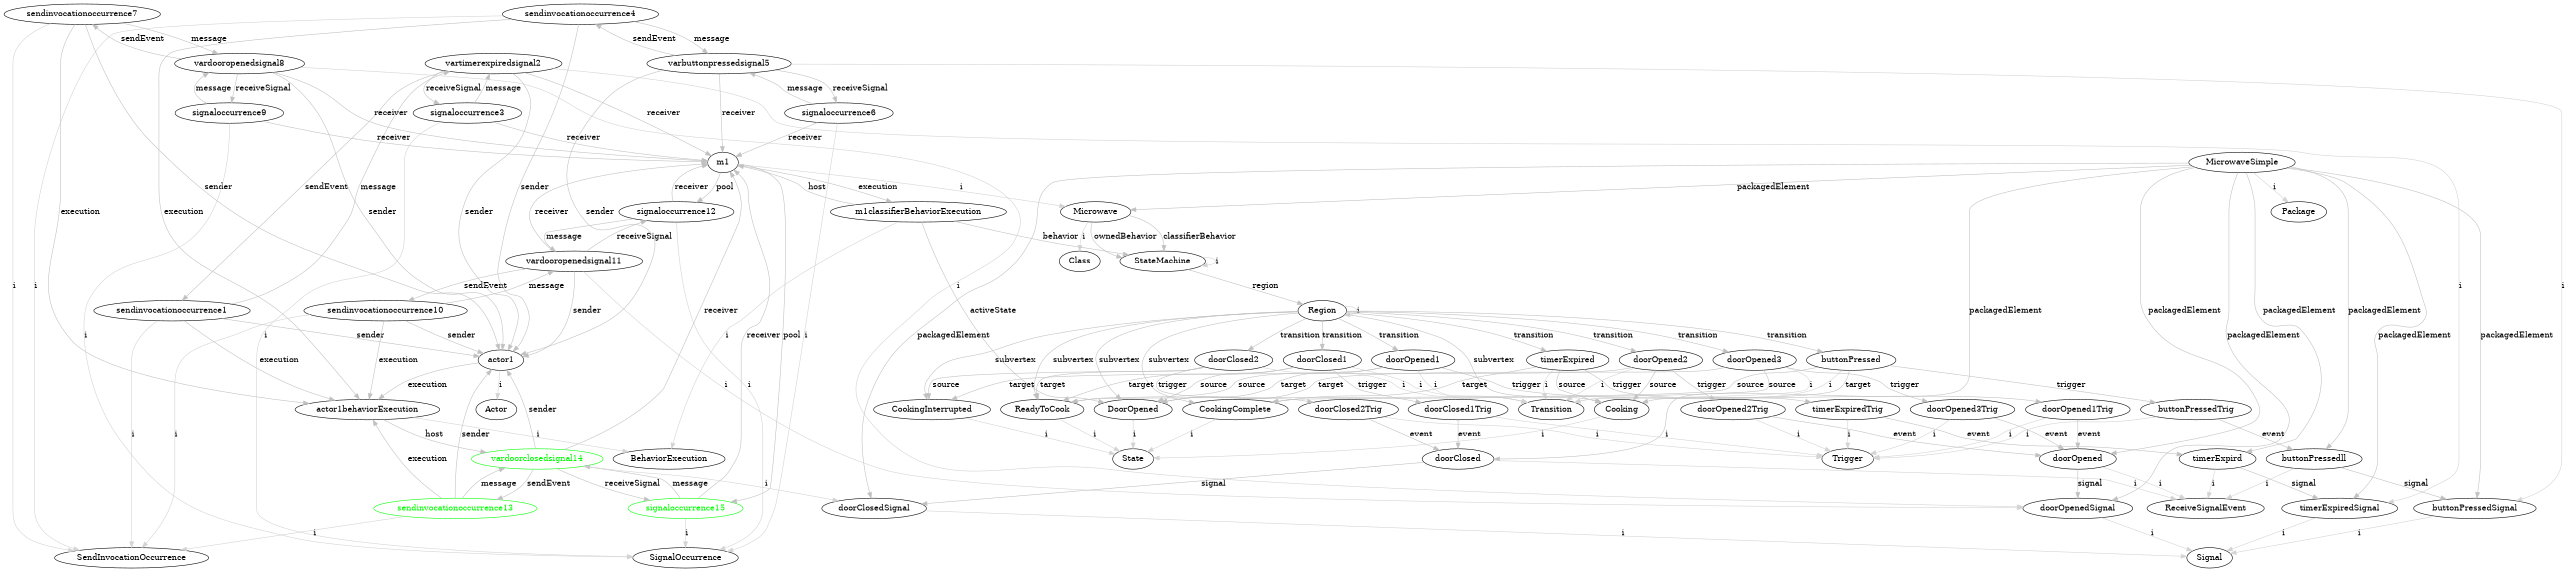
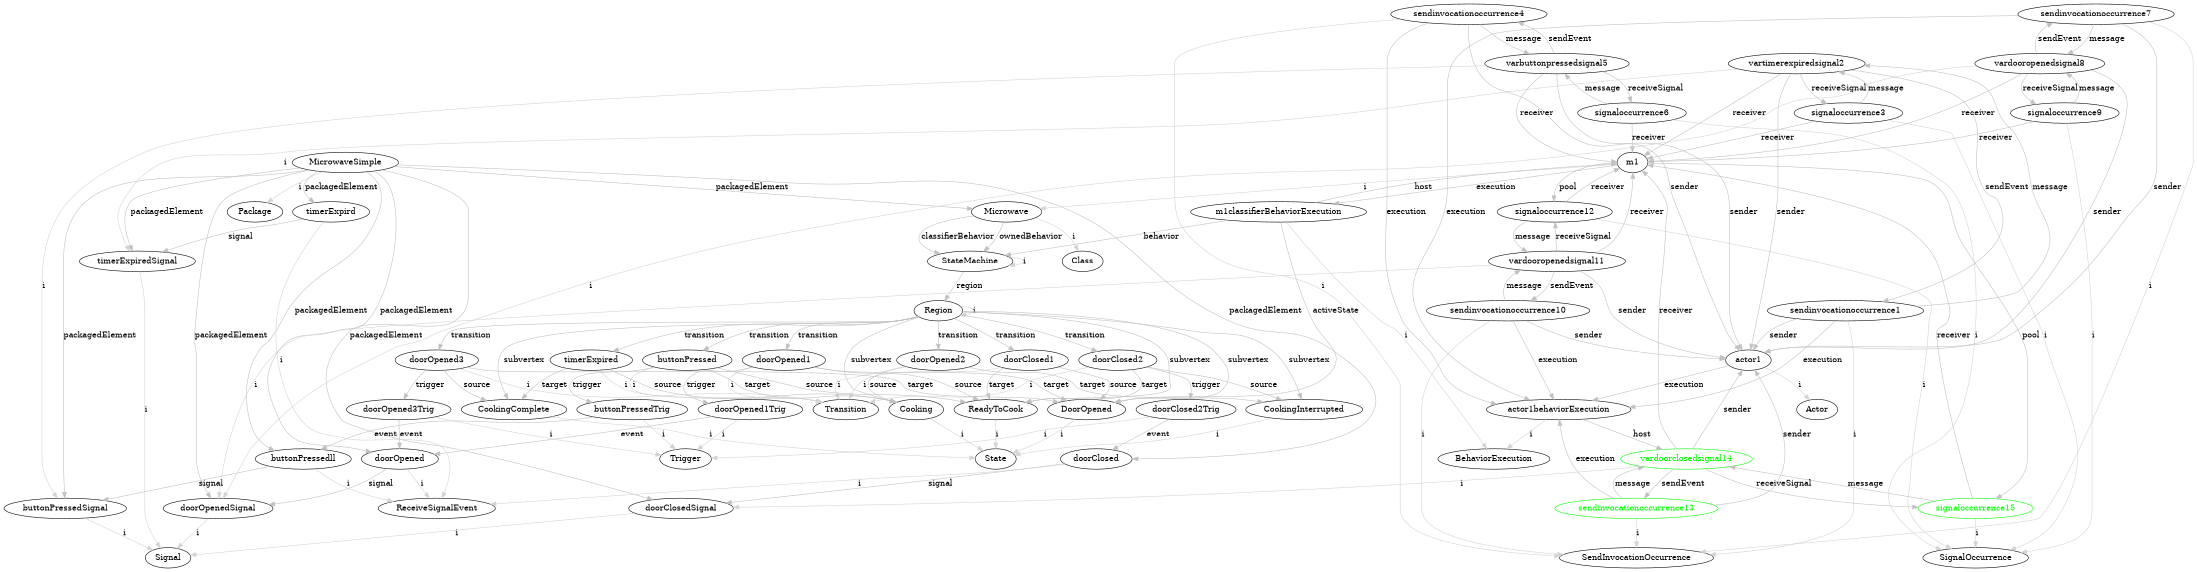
(1458, 410) -> none
(1733, 410) -> none
(1848, 410) -> none
